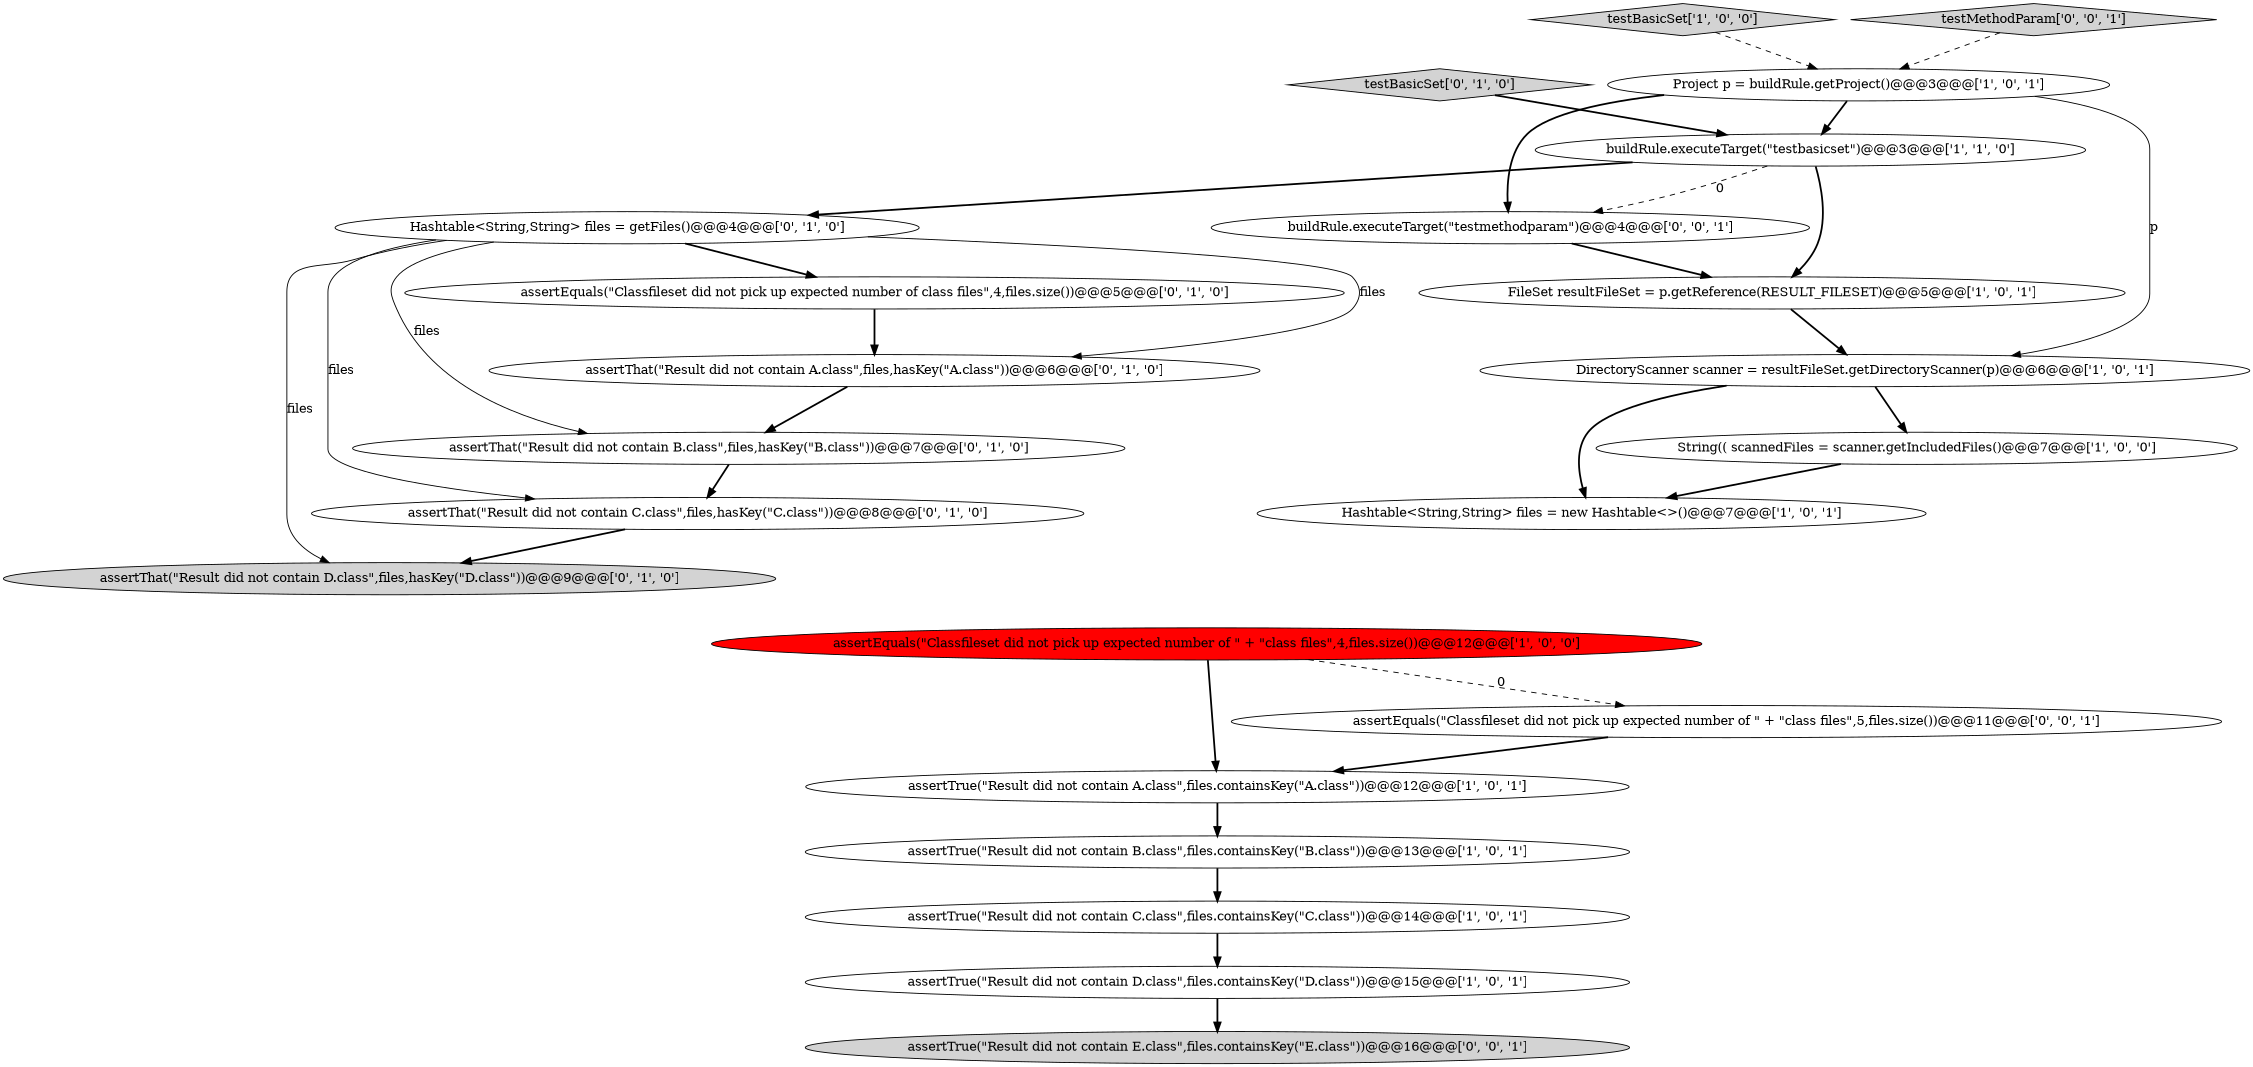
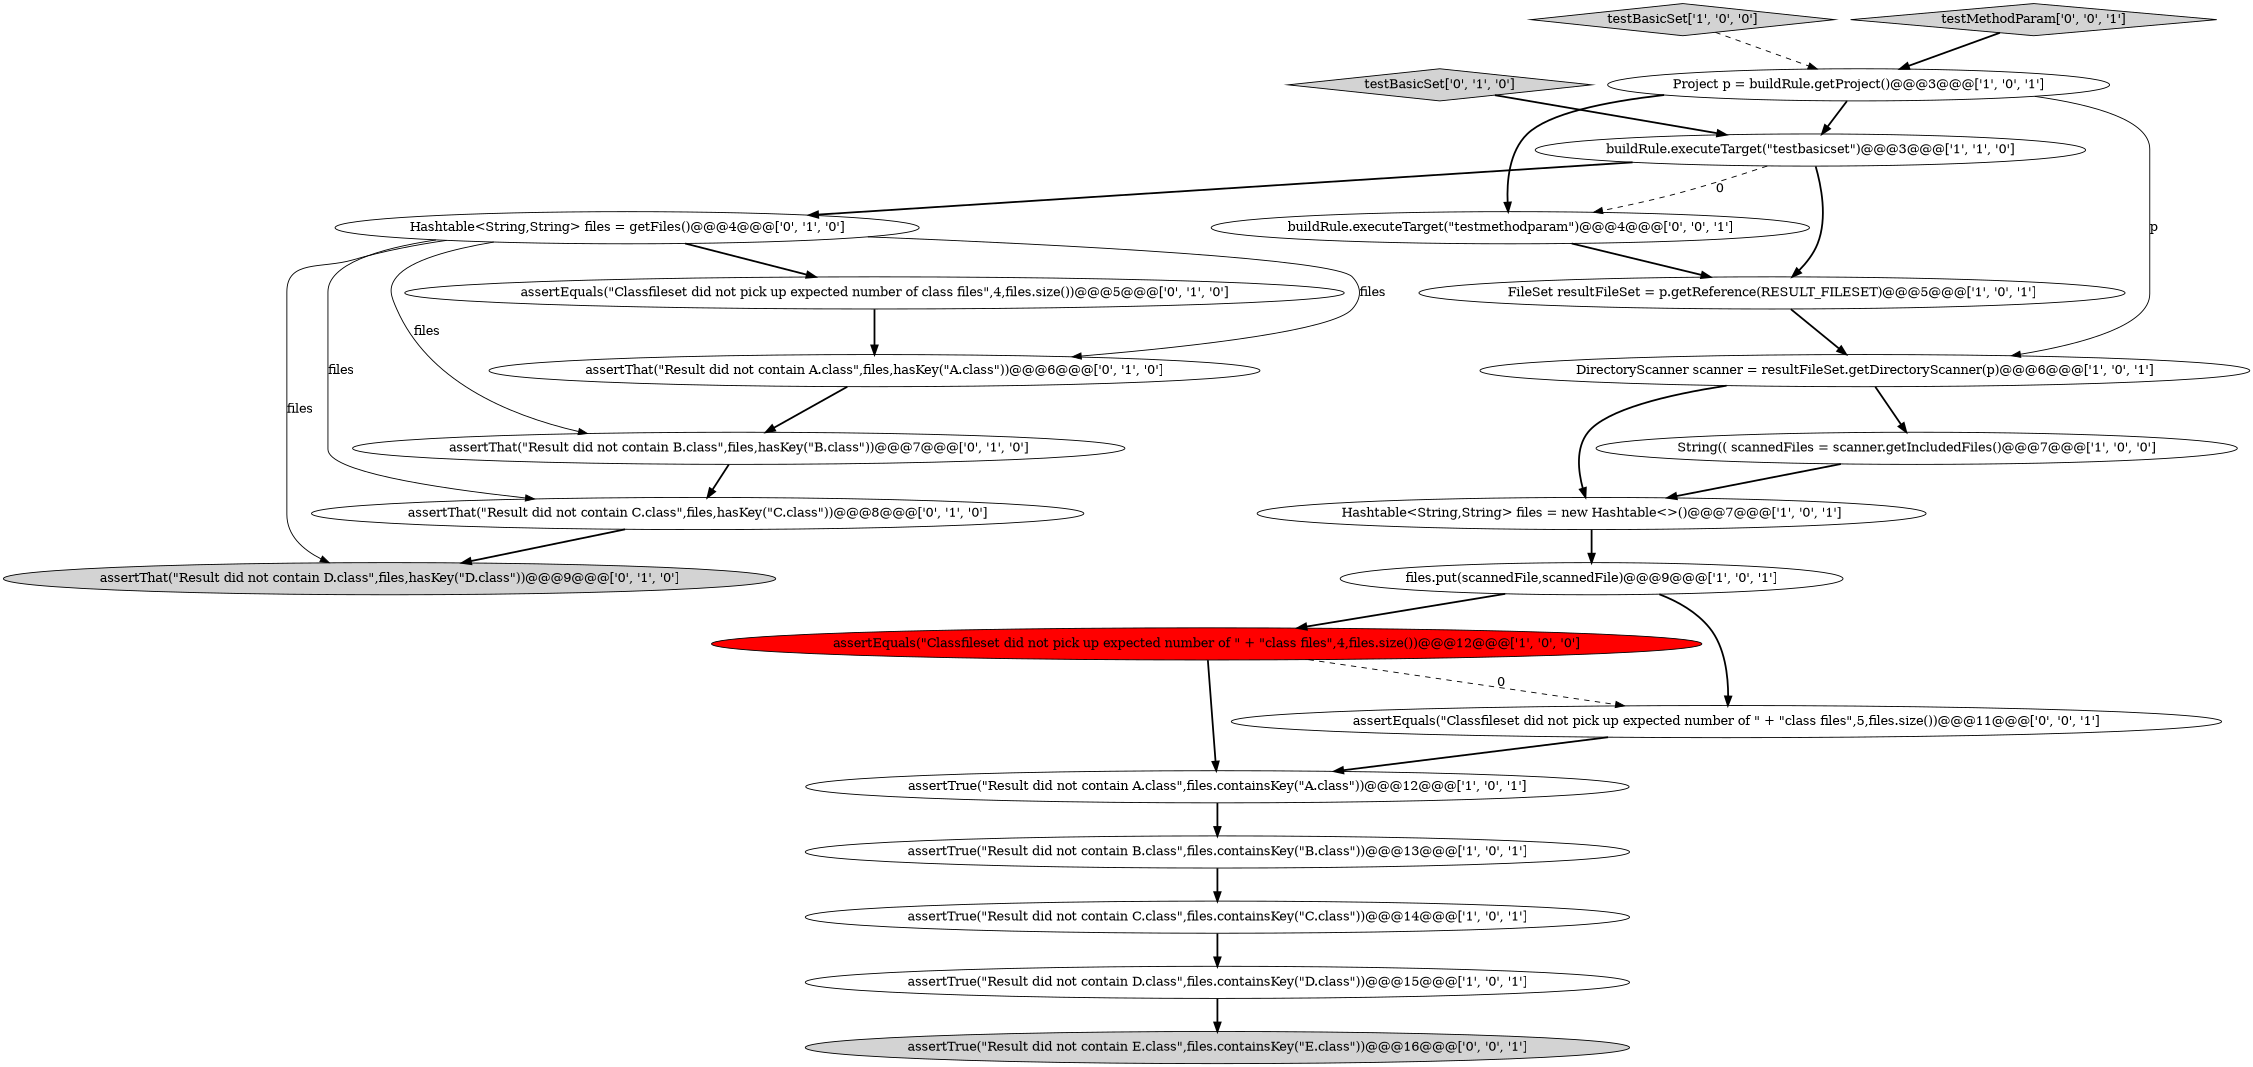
(1954, 49) -> (1954, 49)
none -> (1592, 579)
